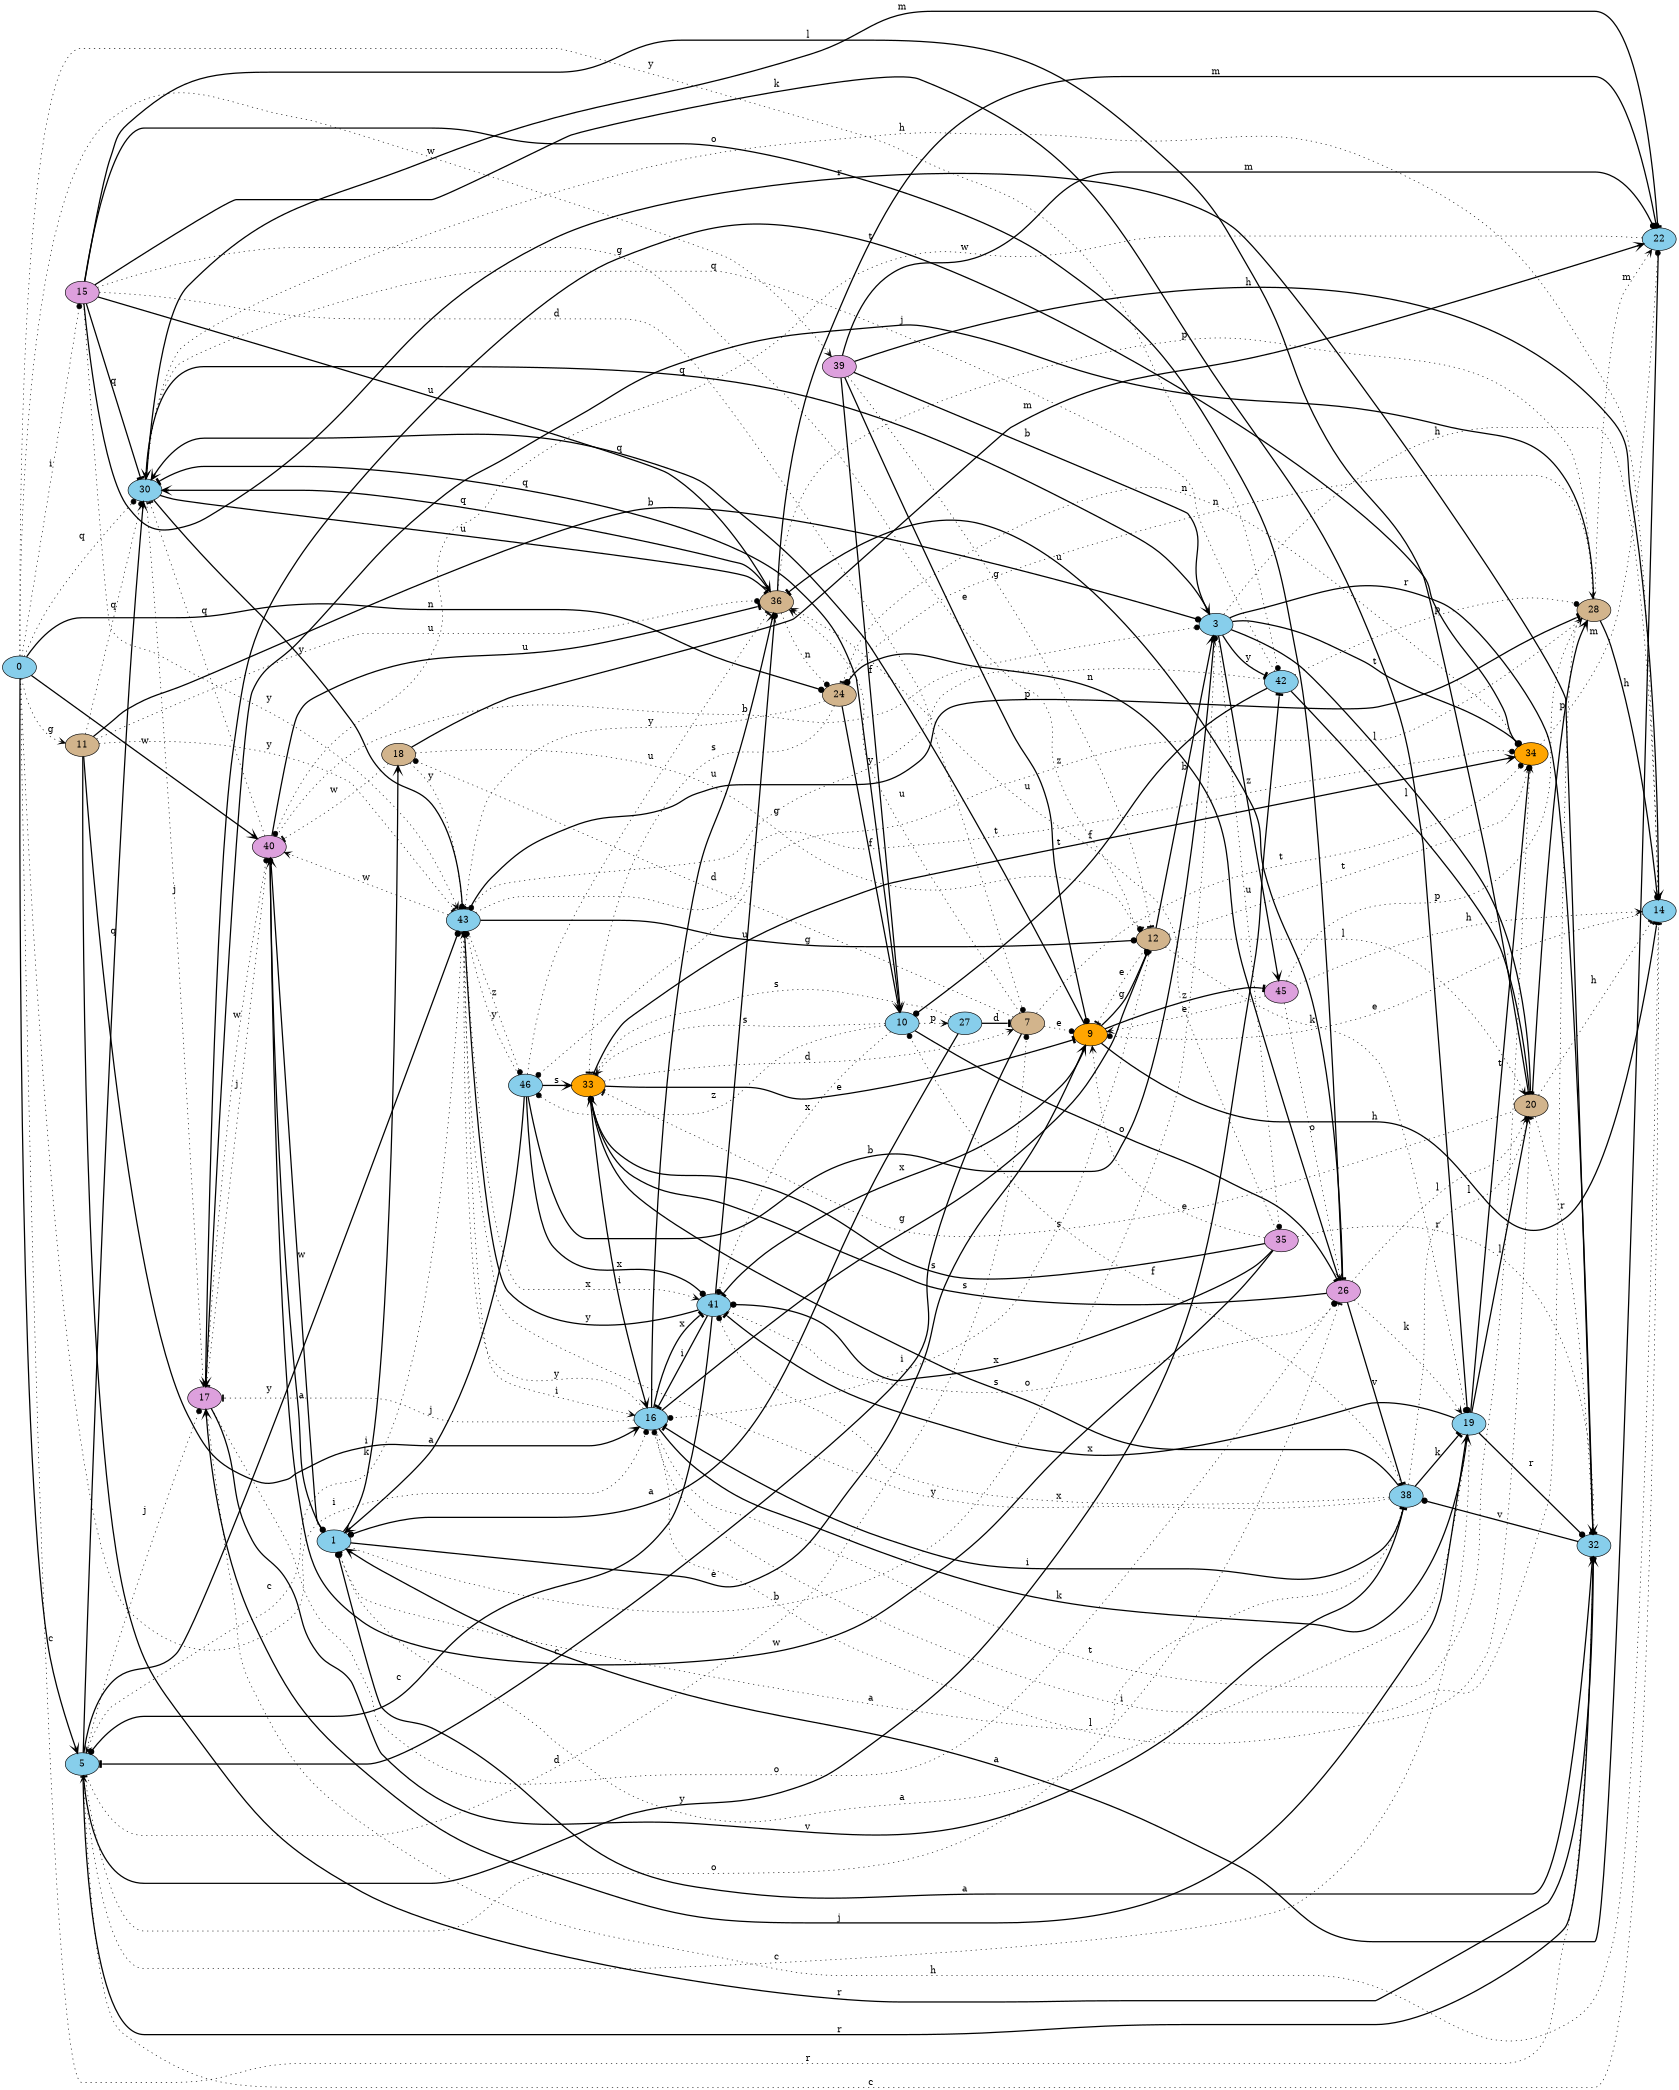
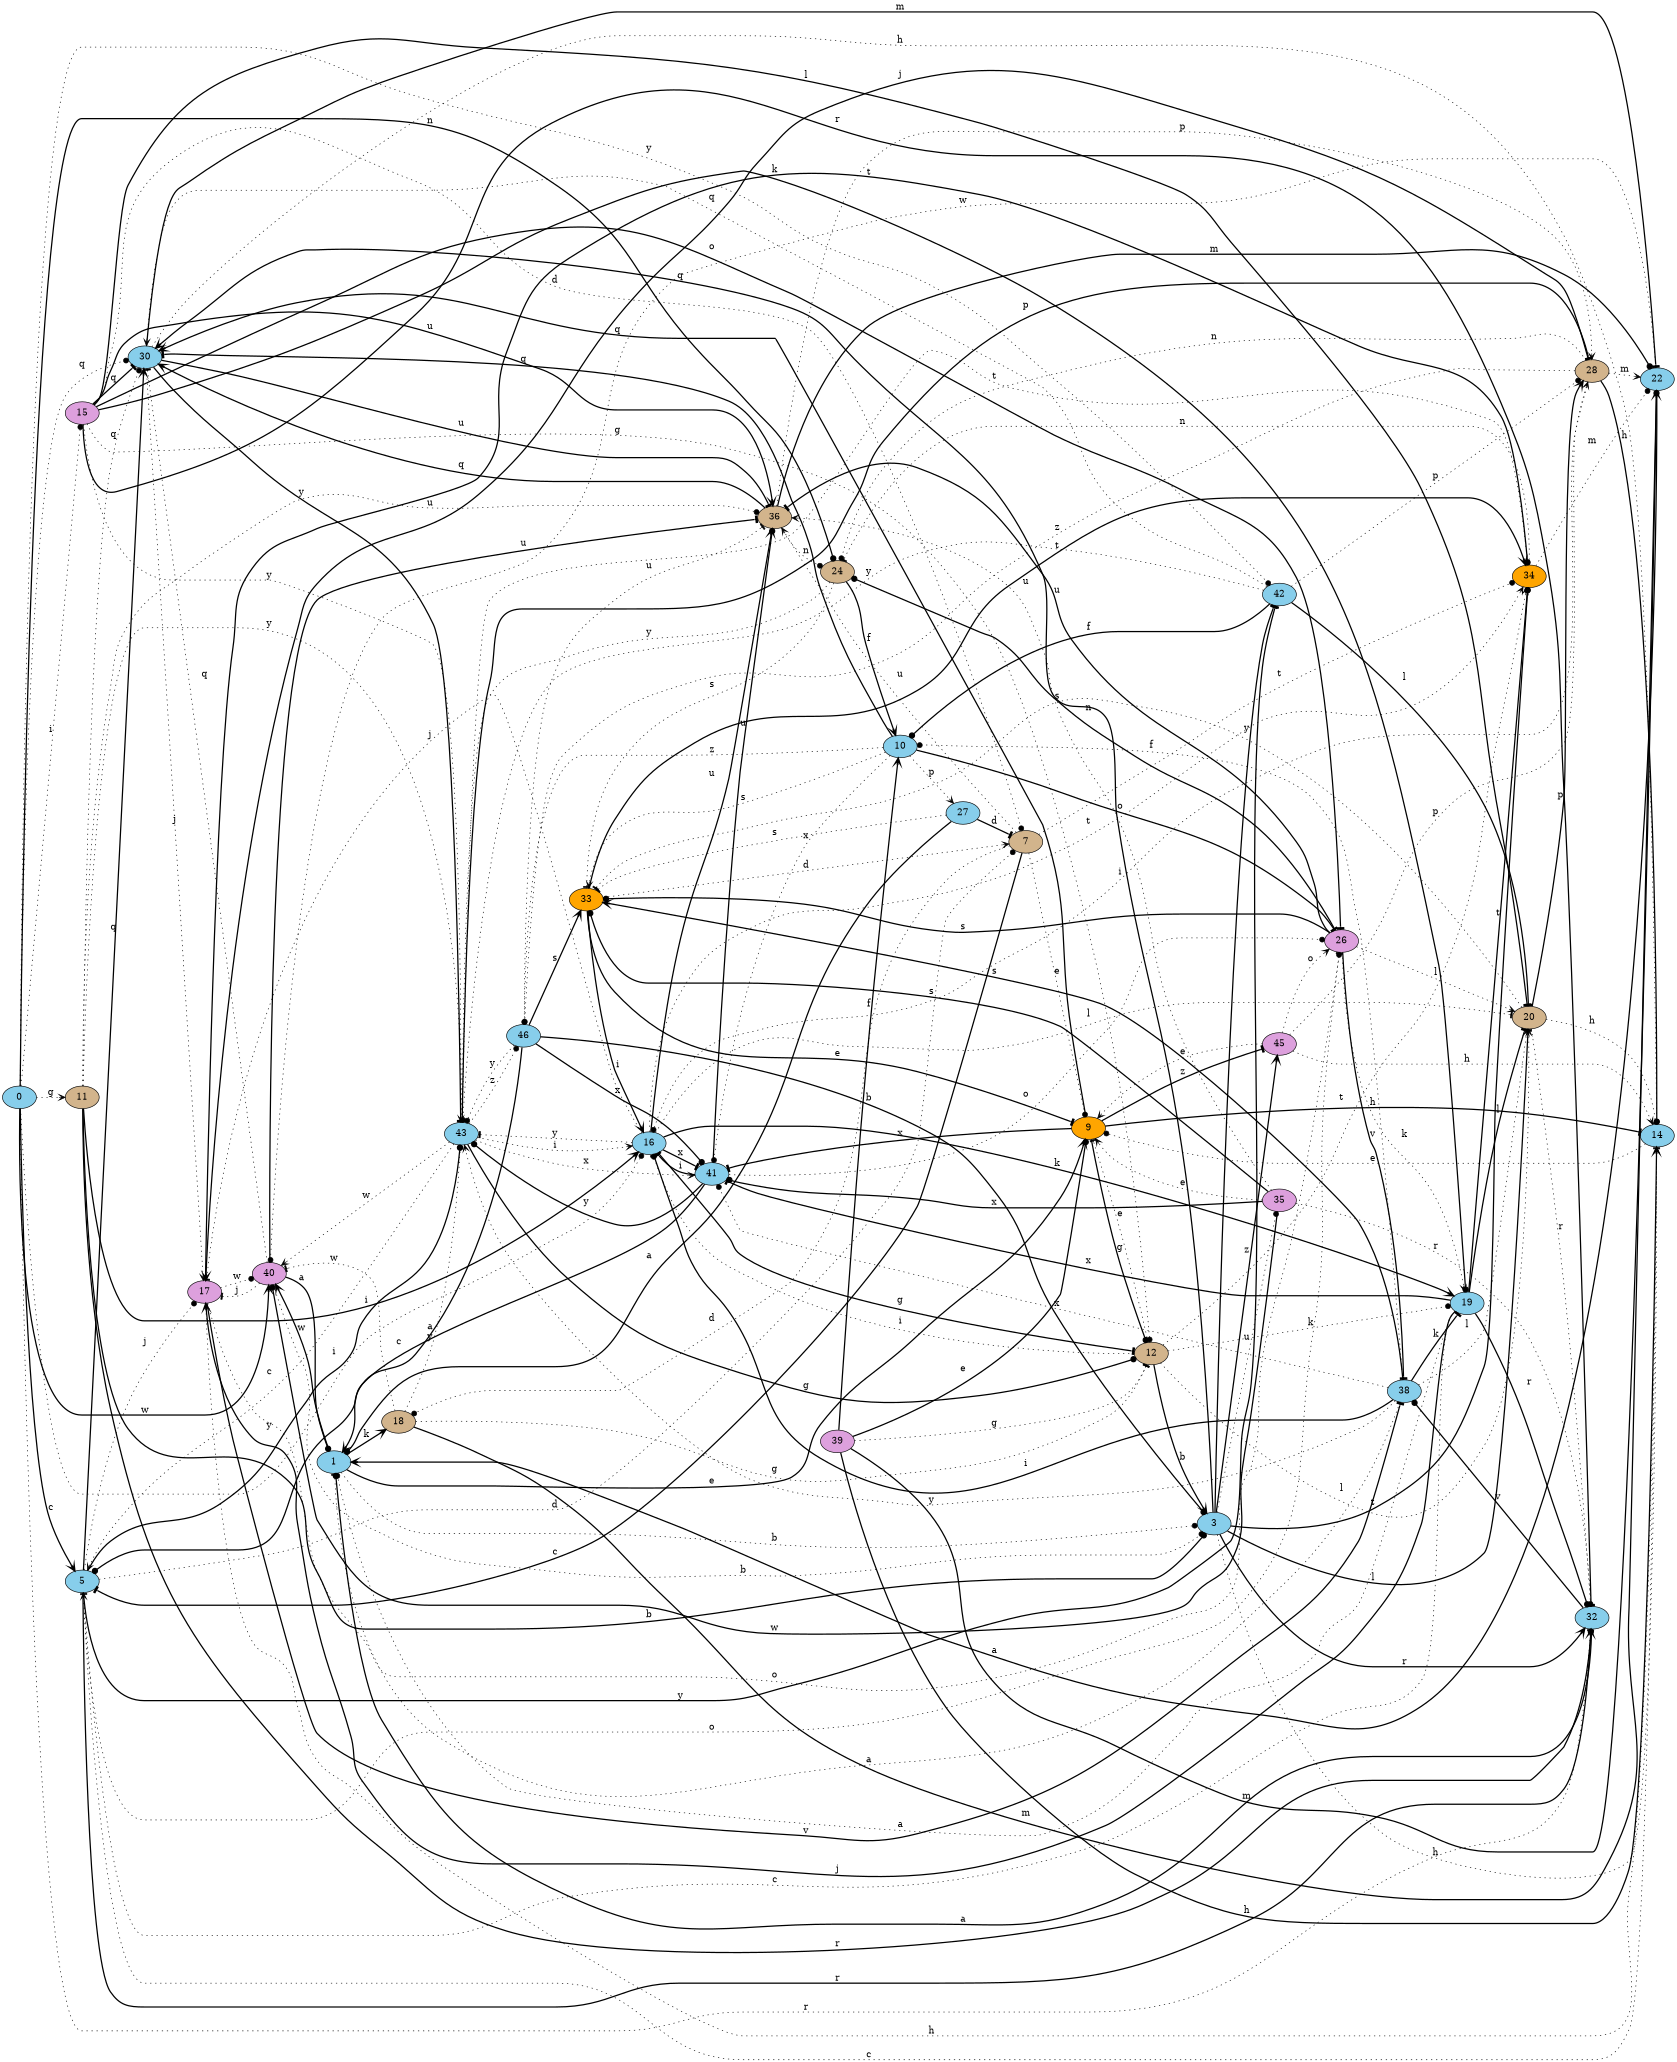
(220, 99) -> none
(1067, 461) -> none
